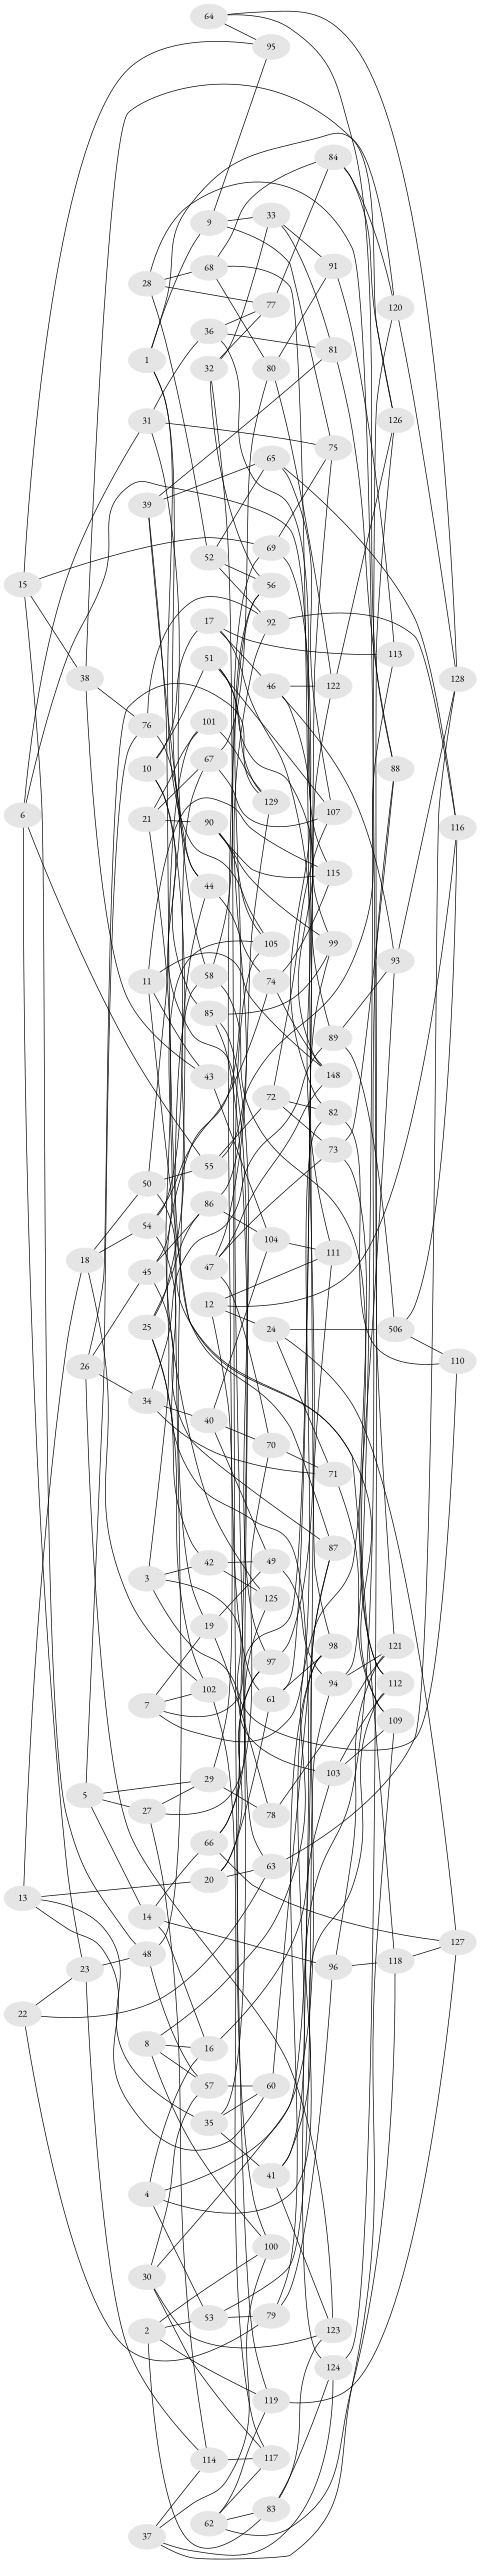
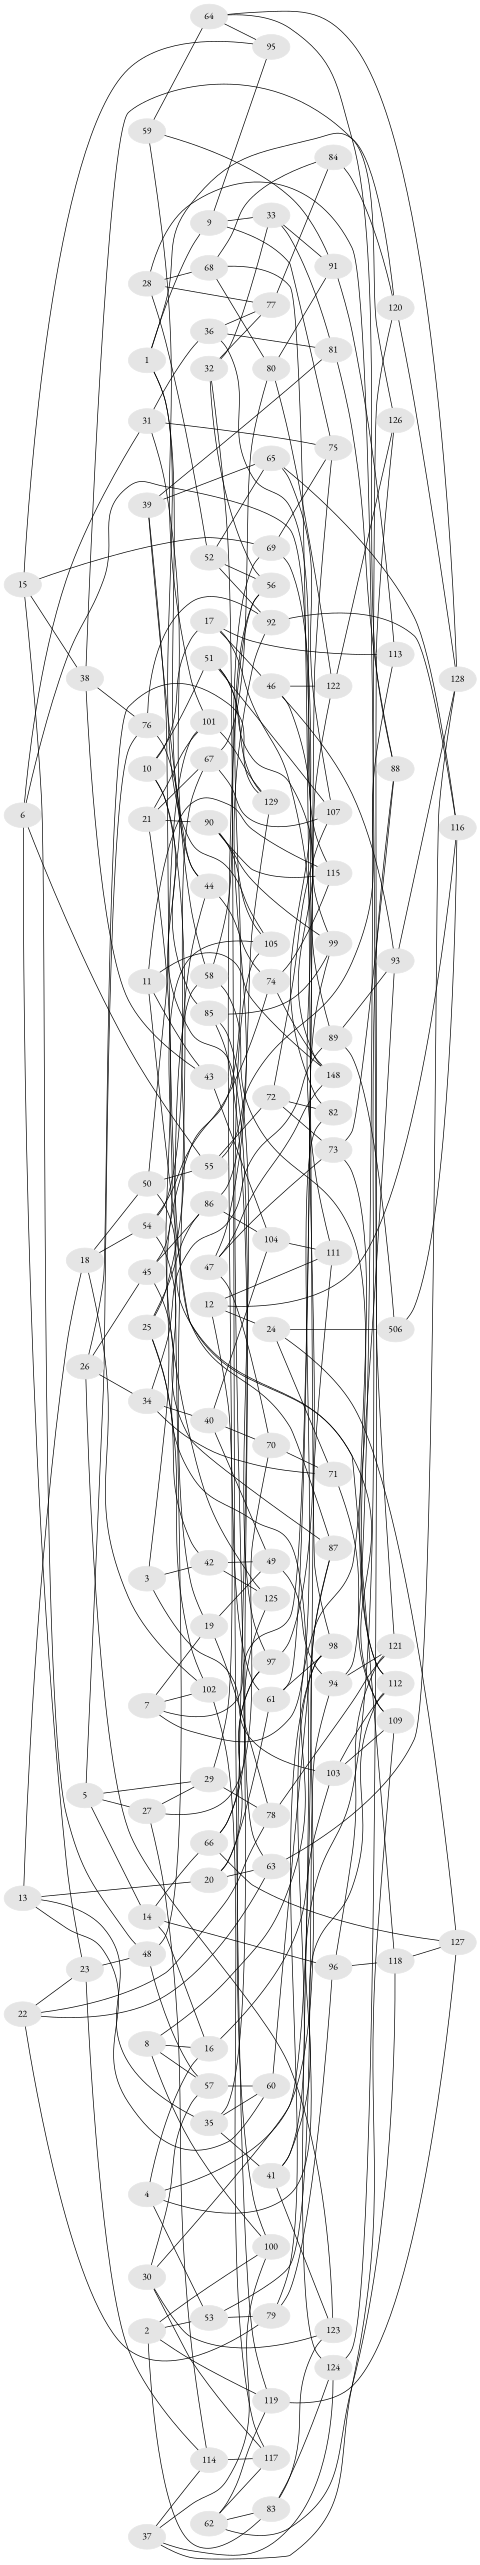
none -> (147, 131)
(372, 286) -> none
(458, 1361) -> none
none -> (182, 1956)
